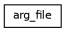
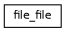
(33, 16) -> (33, 16)
